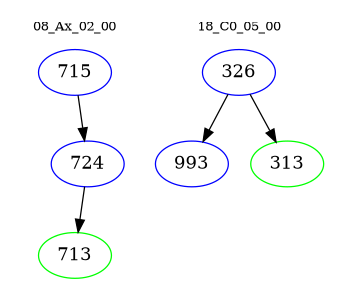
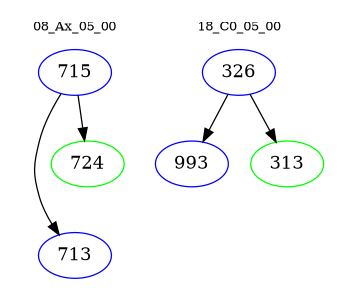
(75, 27) -> (75, 27)
(88, 164) -> (88, 164)
(82, 203) -> (36, 158)
(75, 255) -> (75, 255)
